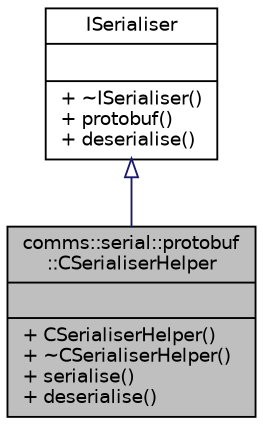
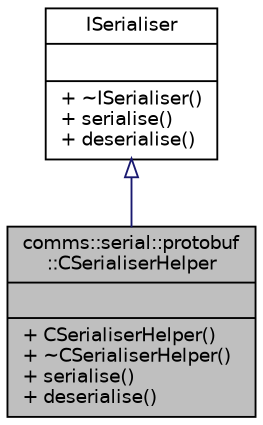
(118, 119) -> (118, 119)
